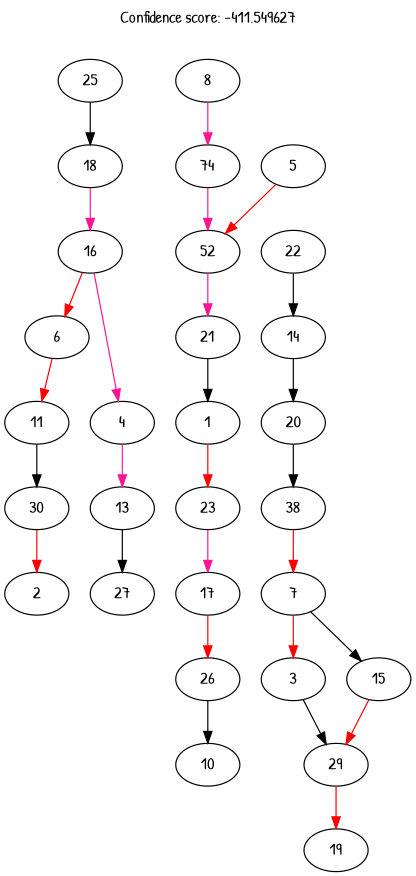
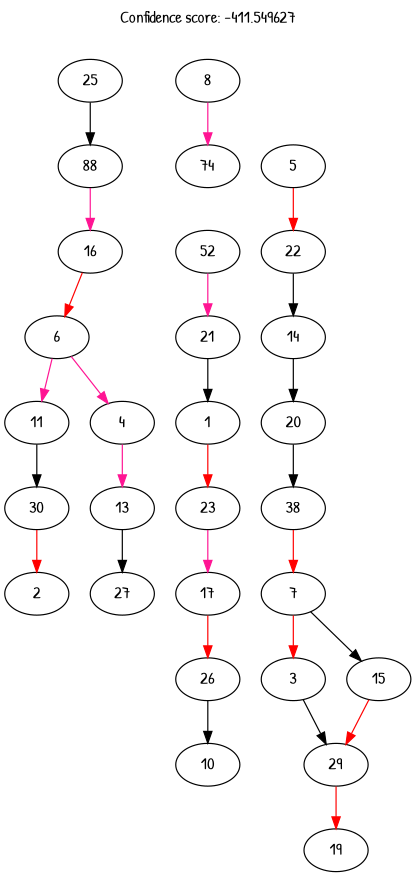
(90, 166) -> (90, 166)
(208, 203) -> none
(255, 205) -> (293, 203)
(105, 331) -> (86, 375)
(48, 374) -> (48, 374)
